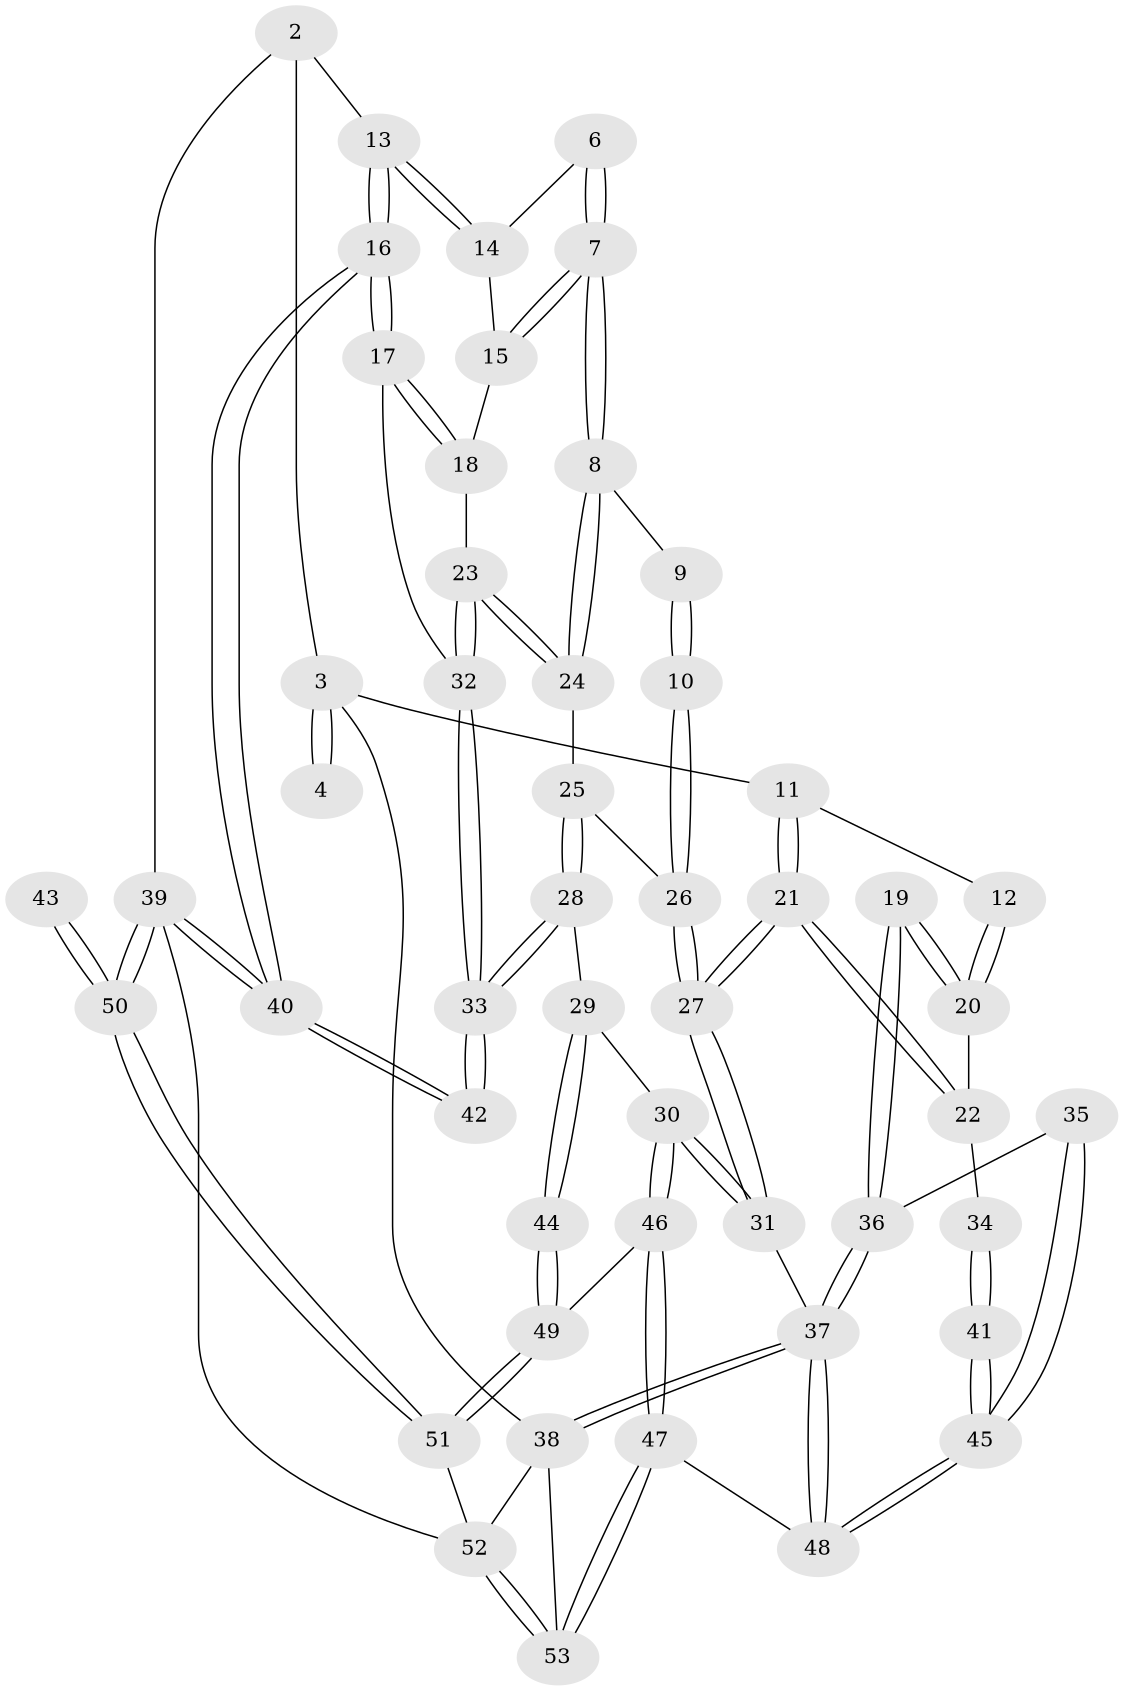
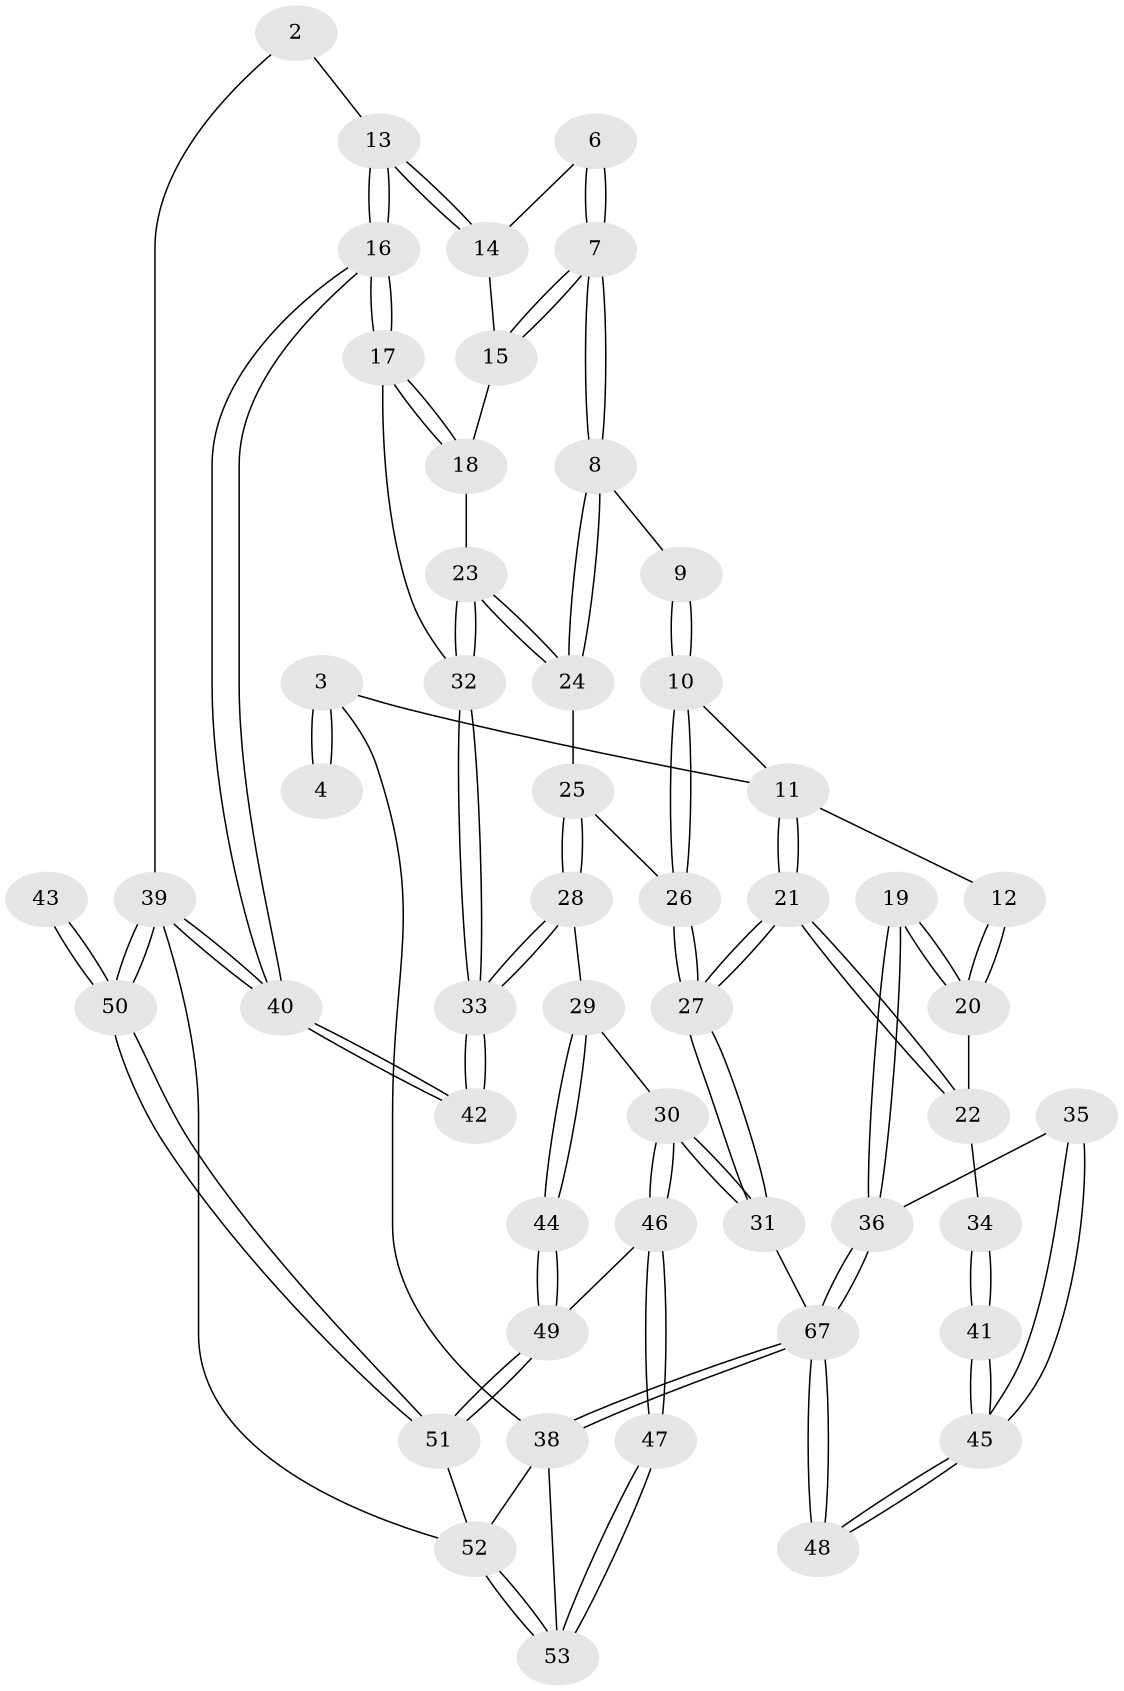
(296, 359) -> none
none -> (735, 737)
(818, 1333) -> (818, 1333)
(737, 1495) -> none
